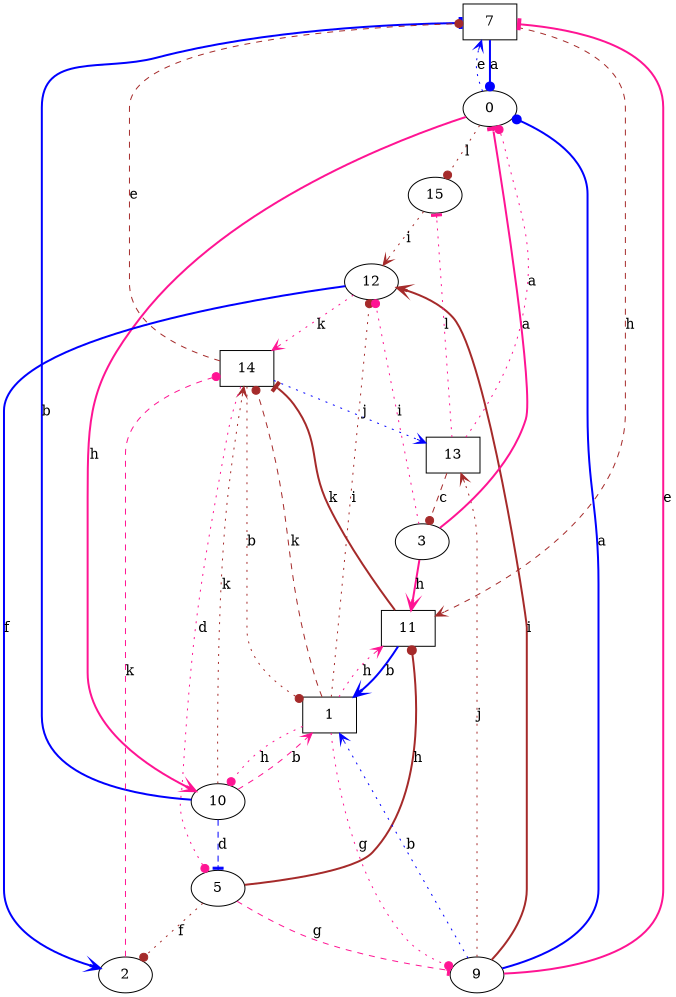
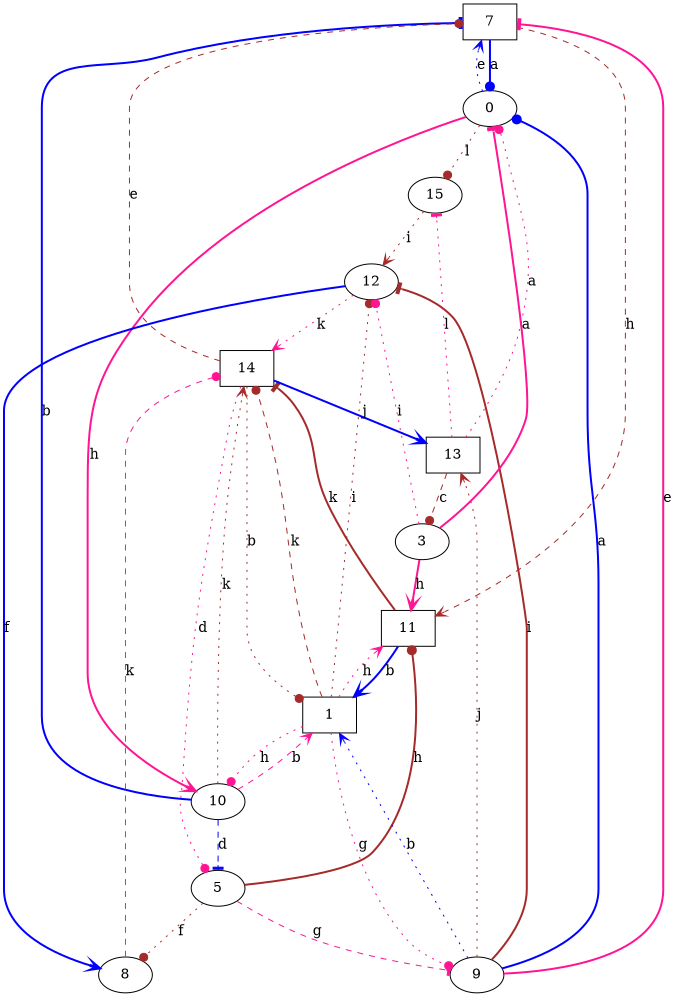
(345, 410) -> (345, 410)
(525, 612) -> (524, 609)
(125, 975) -> (125, 975)
